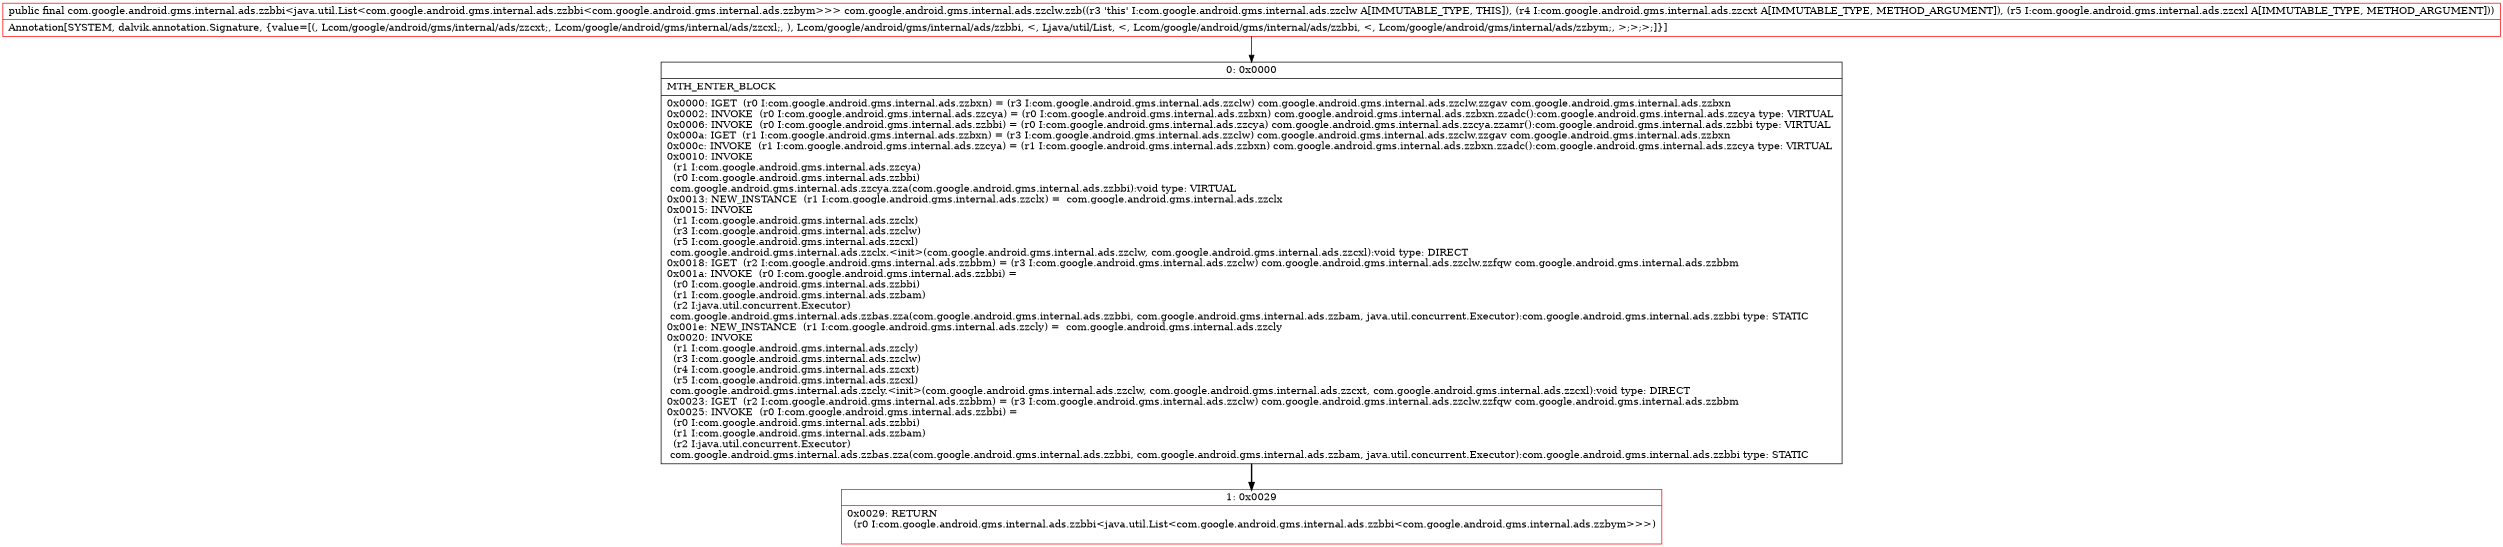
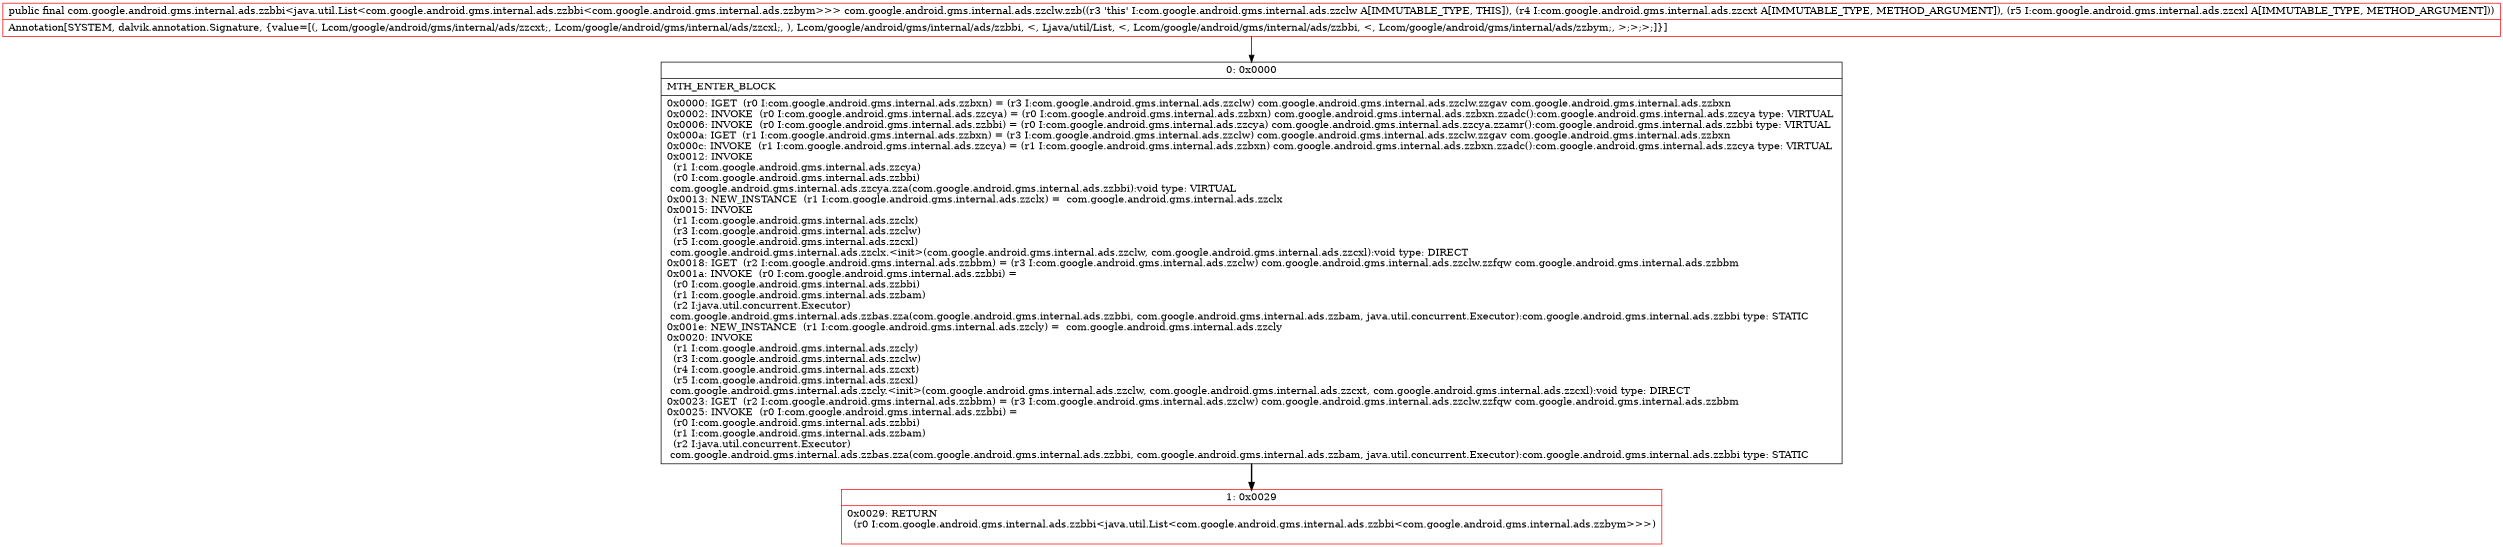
(713, 157) -> (713, 157)
